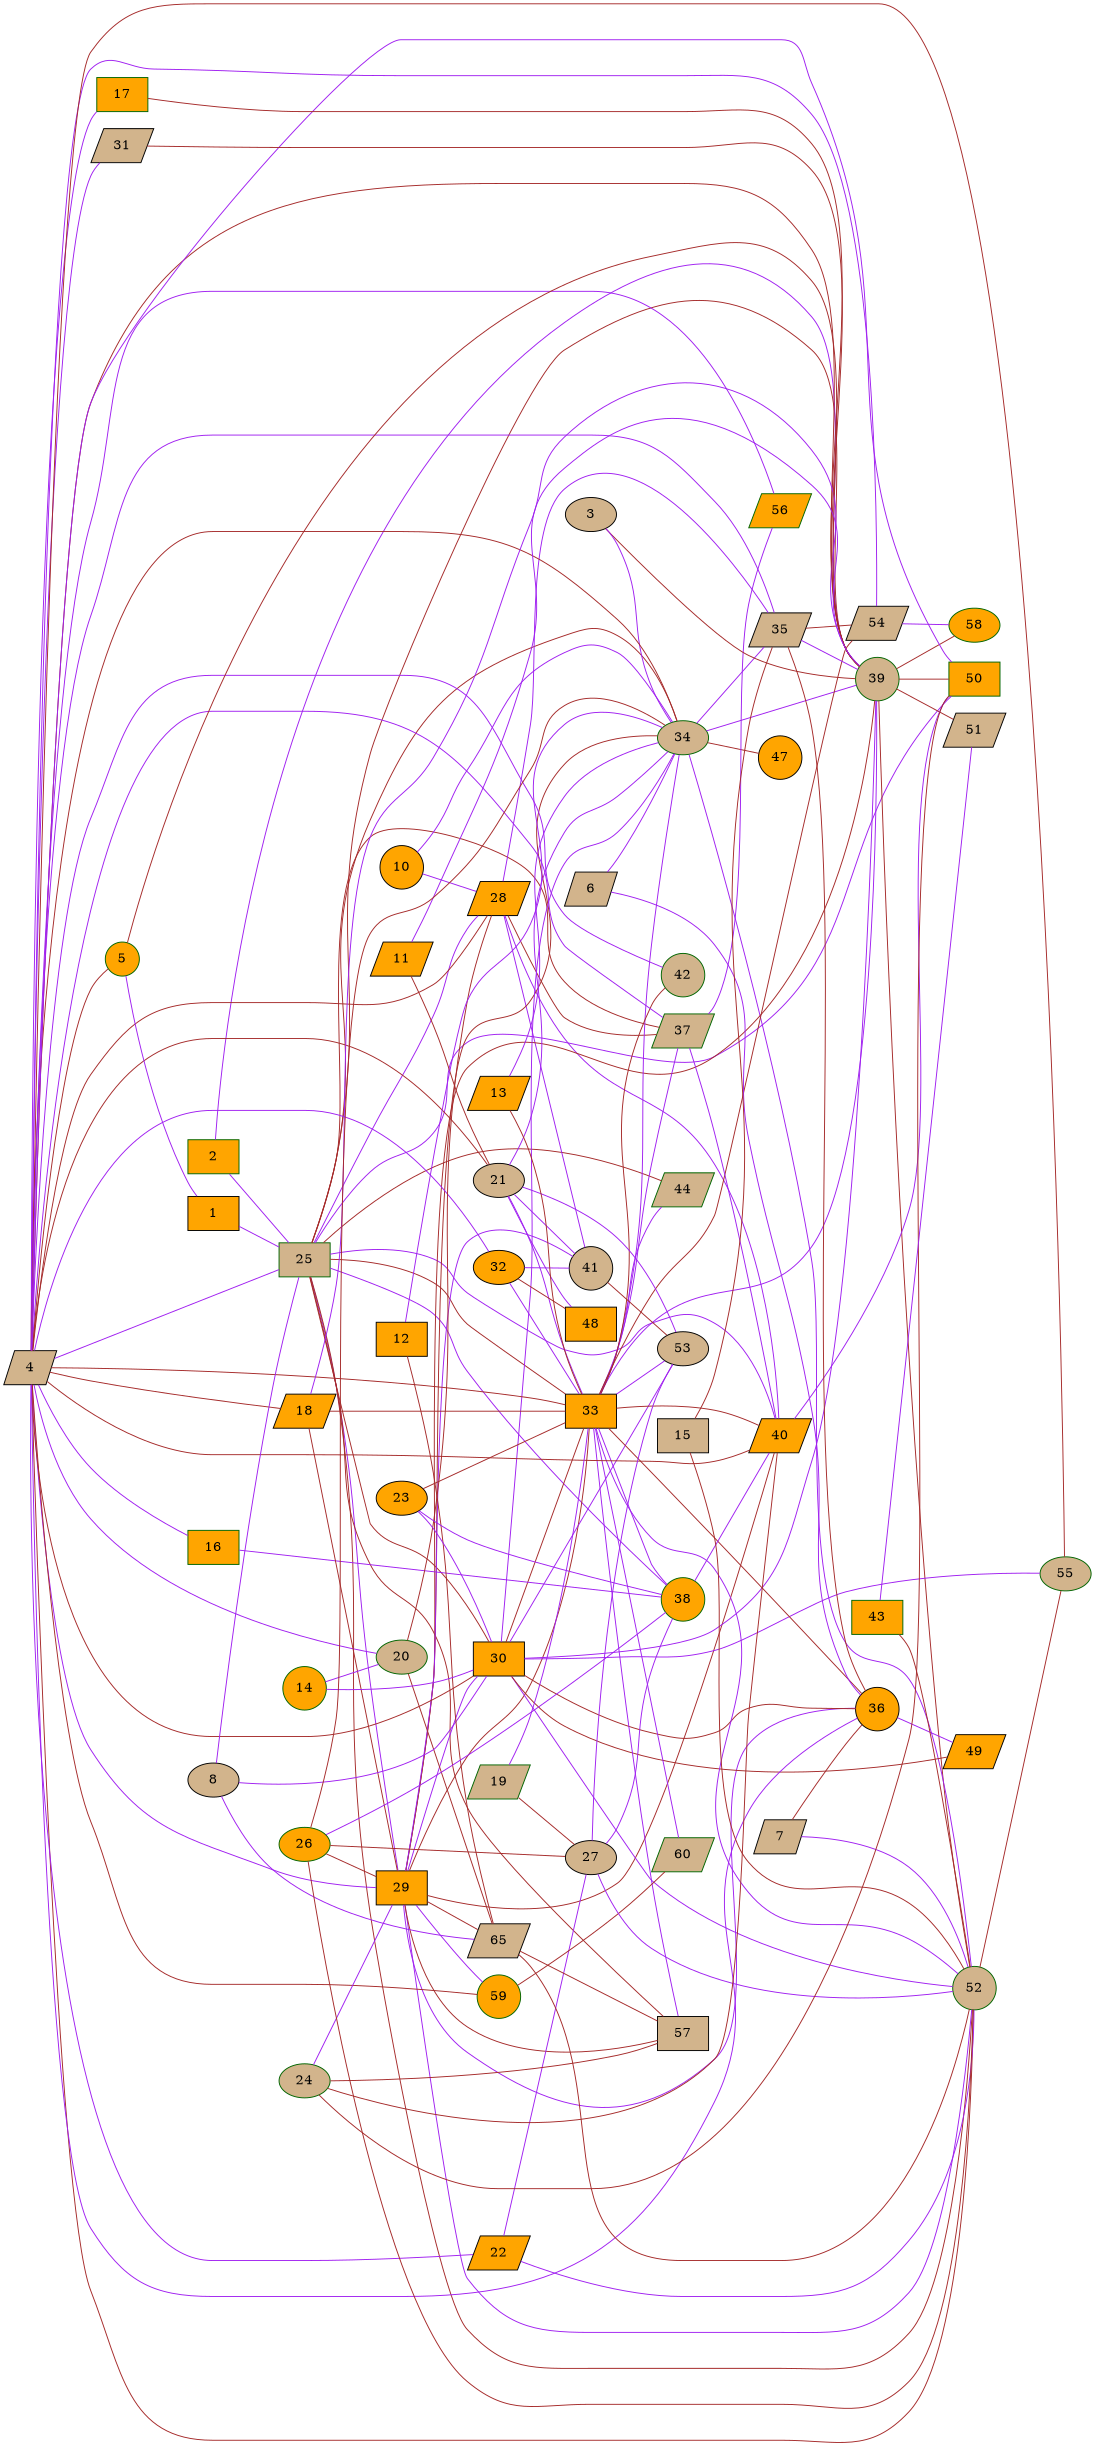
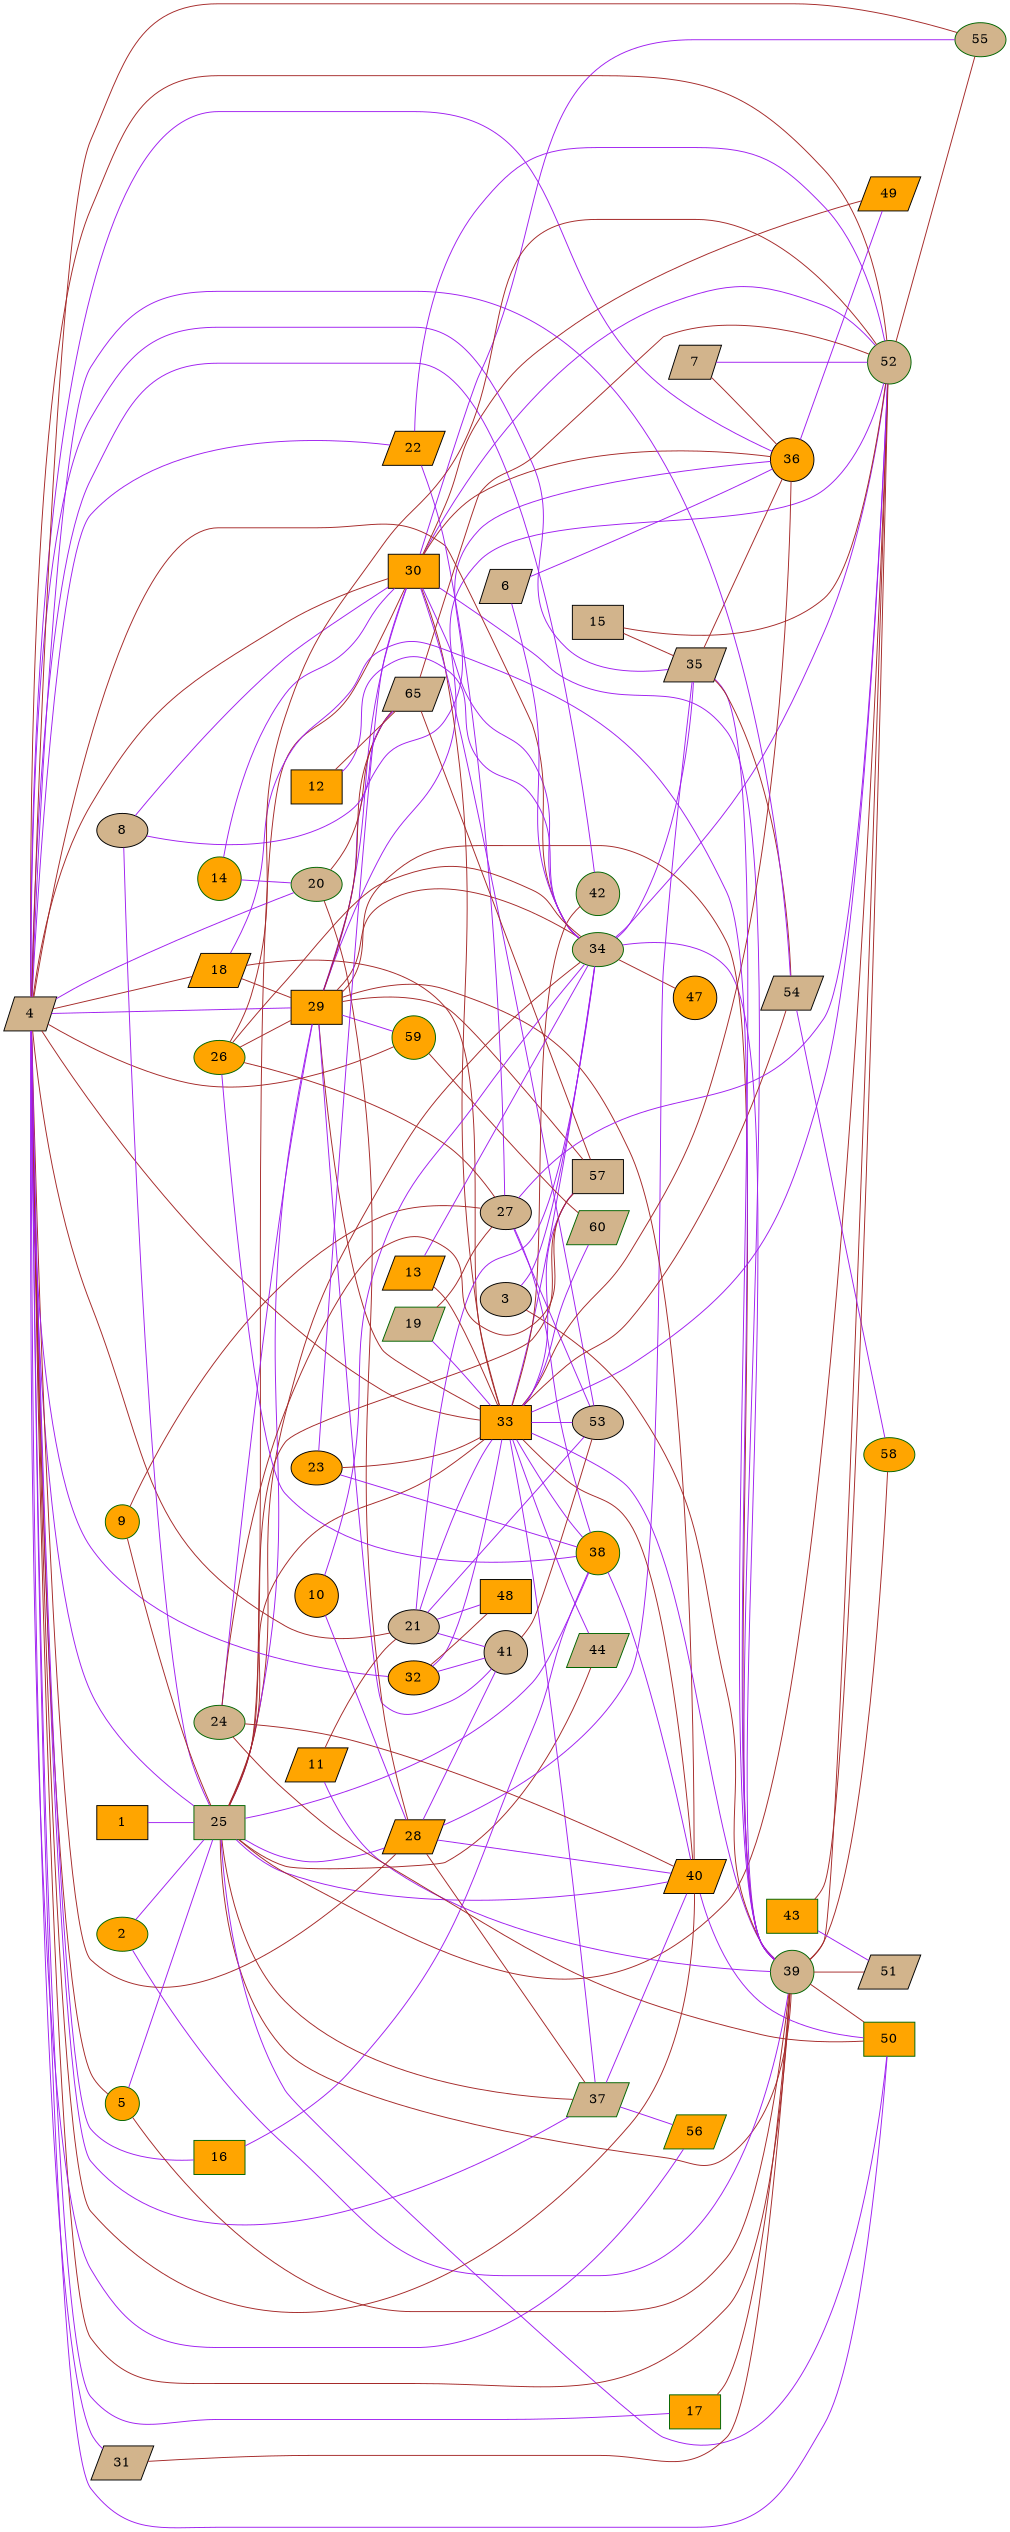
(152, 1089) -> (171, 1964)
(213, 1157) -> (122, 1934)
none -> (122, 1522)
